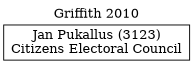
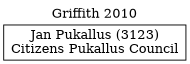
(97, 43) -> (95, 43)
